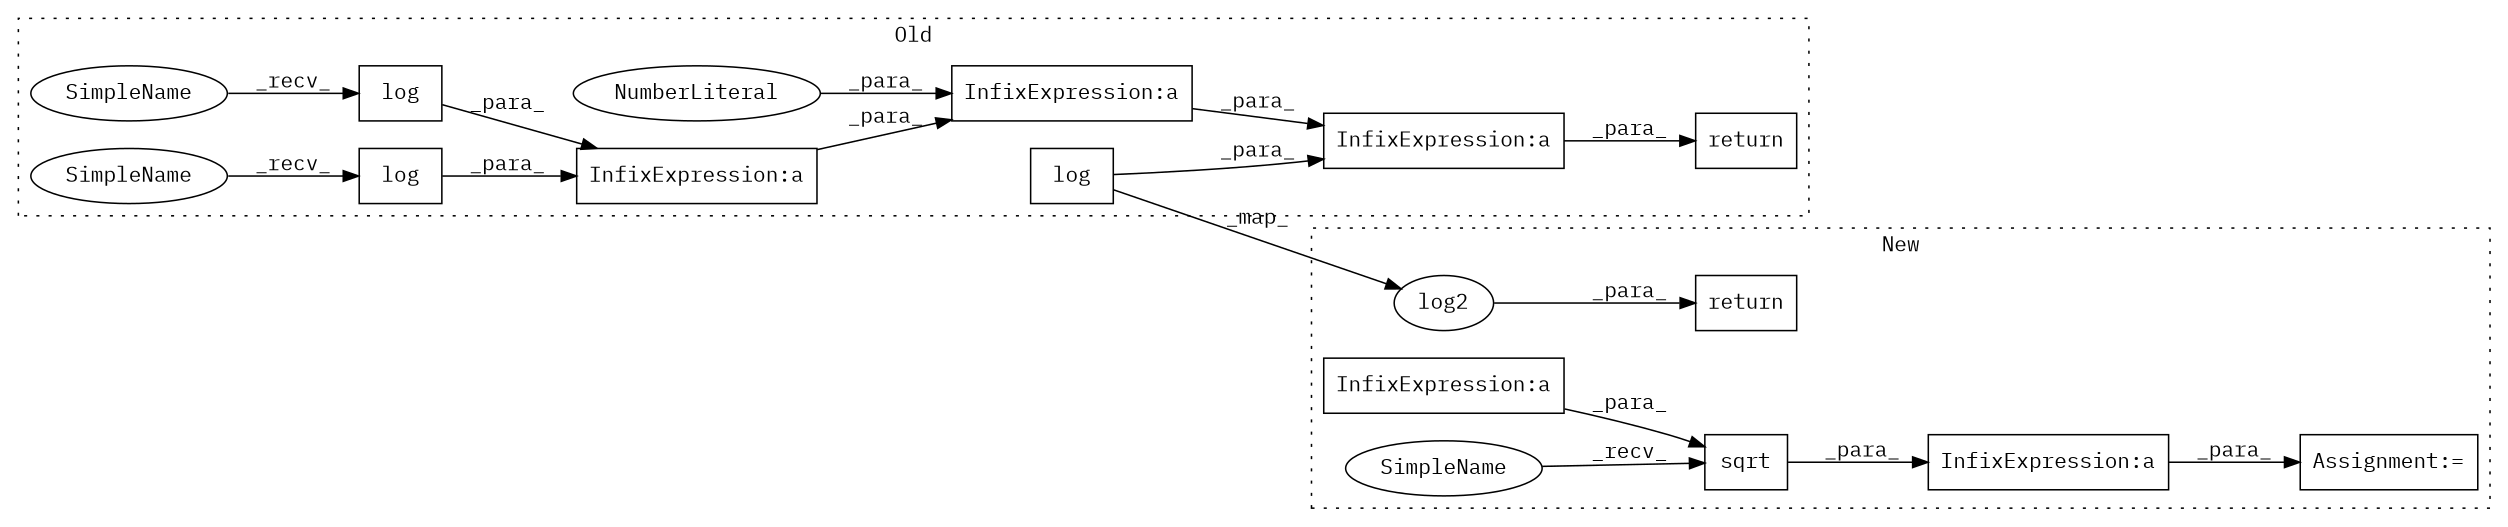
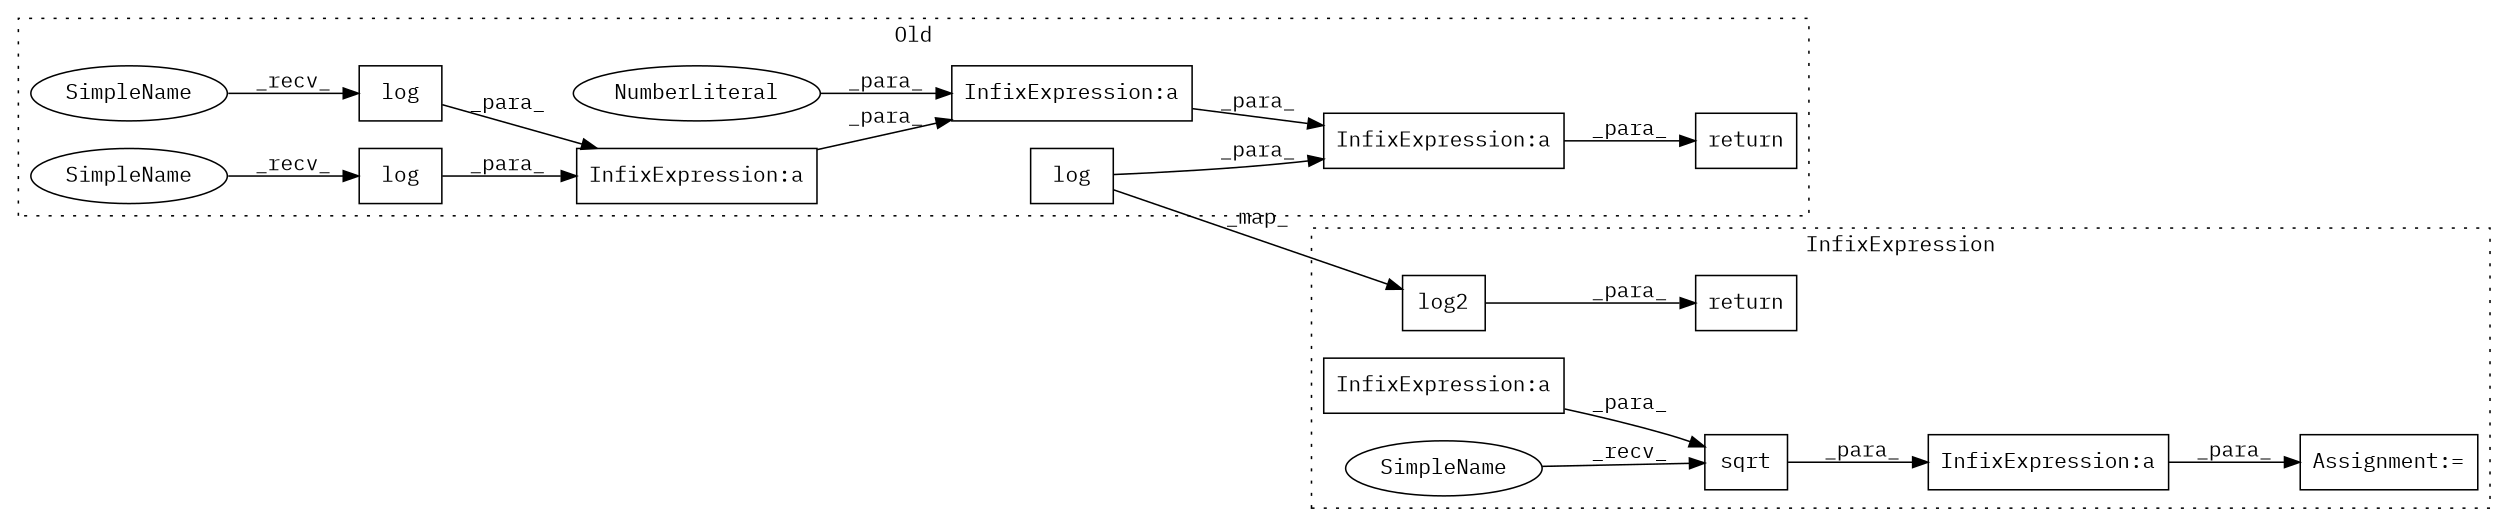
(1901, 246) -> (1901, 246)
(1444, 303) -> (1444, 303)
